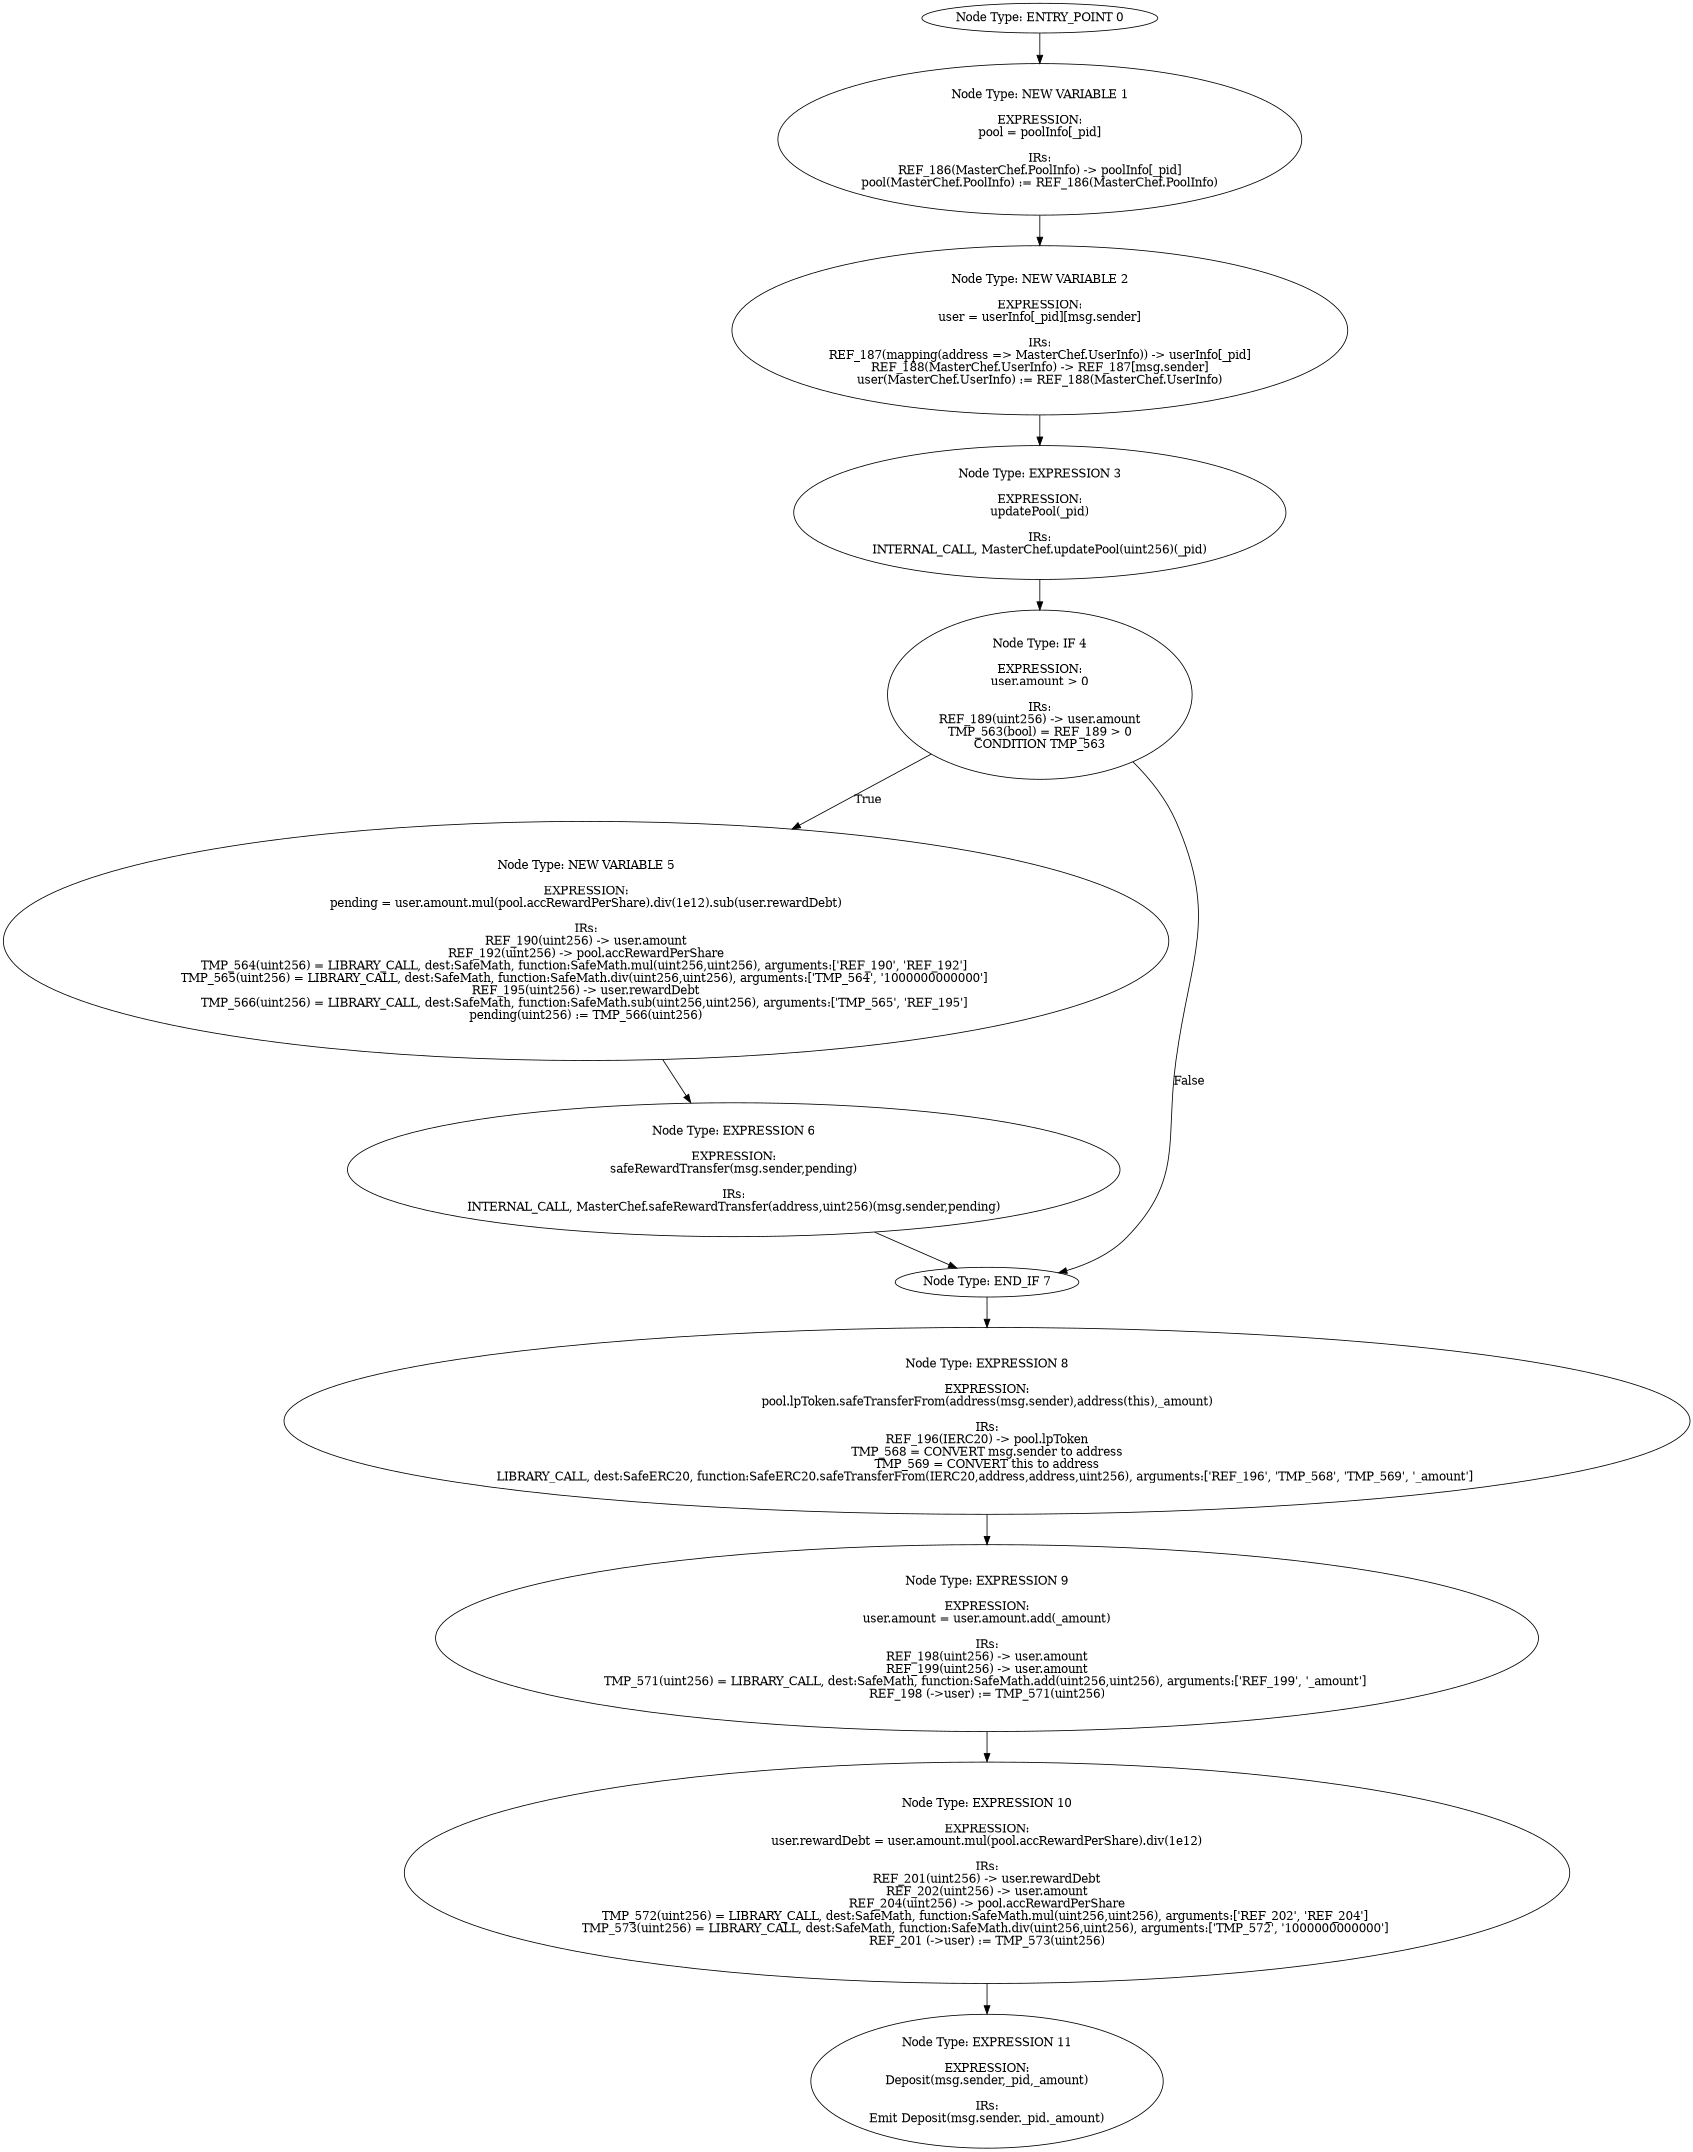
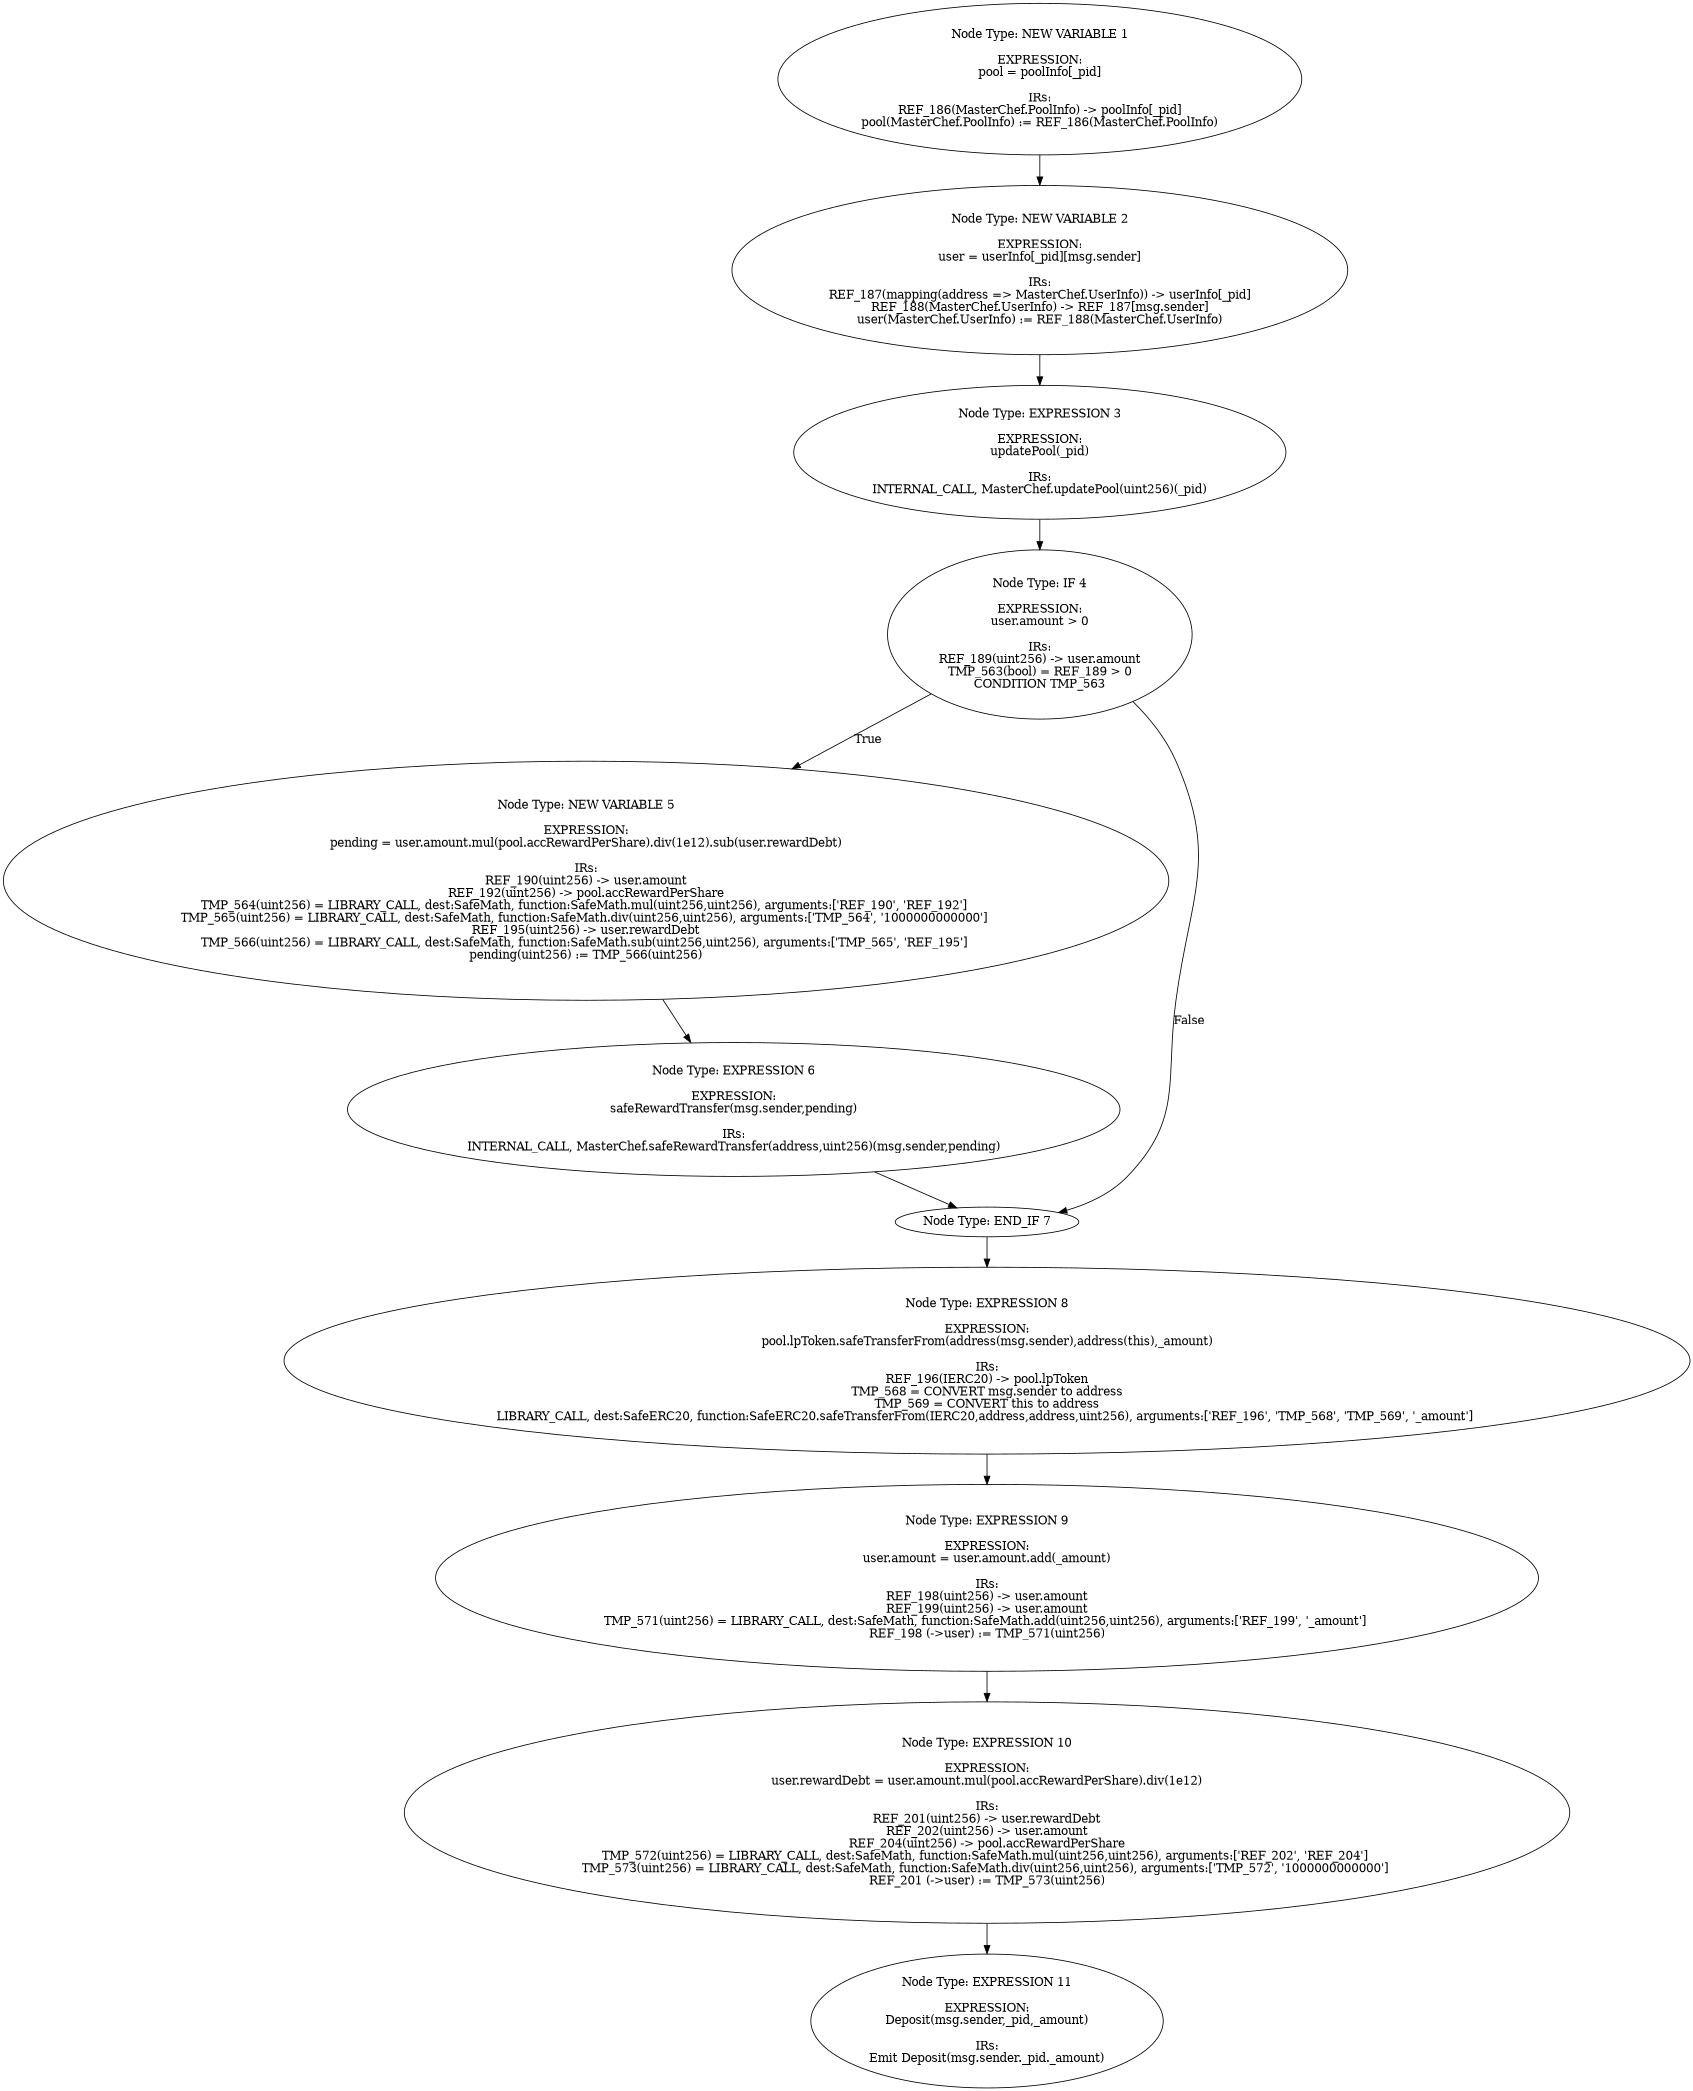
(1040, 18) -> none
